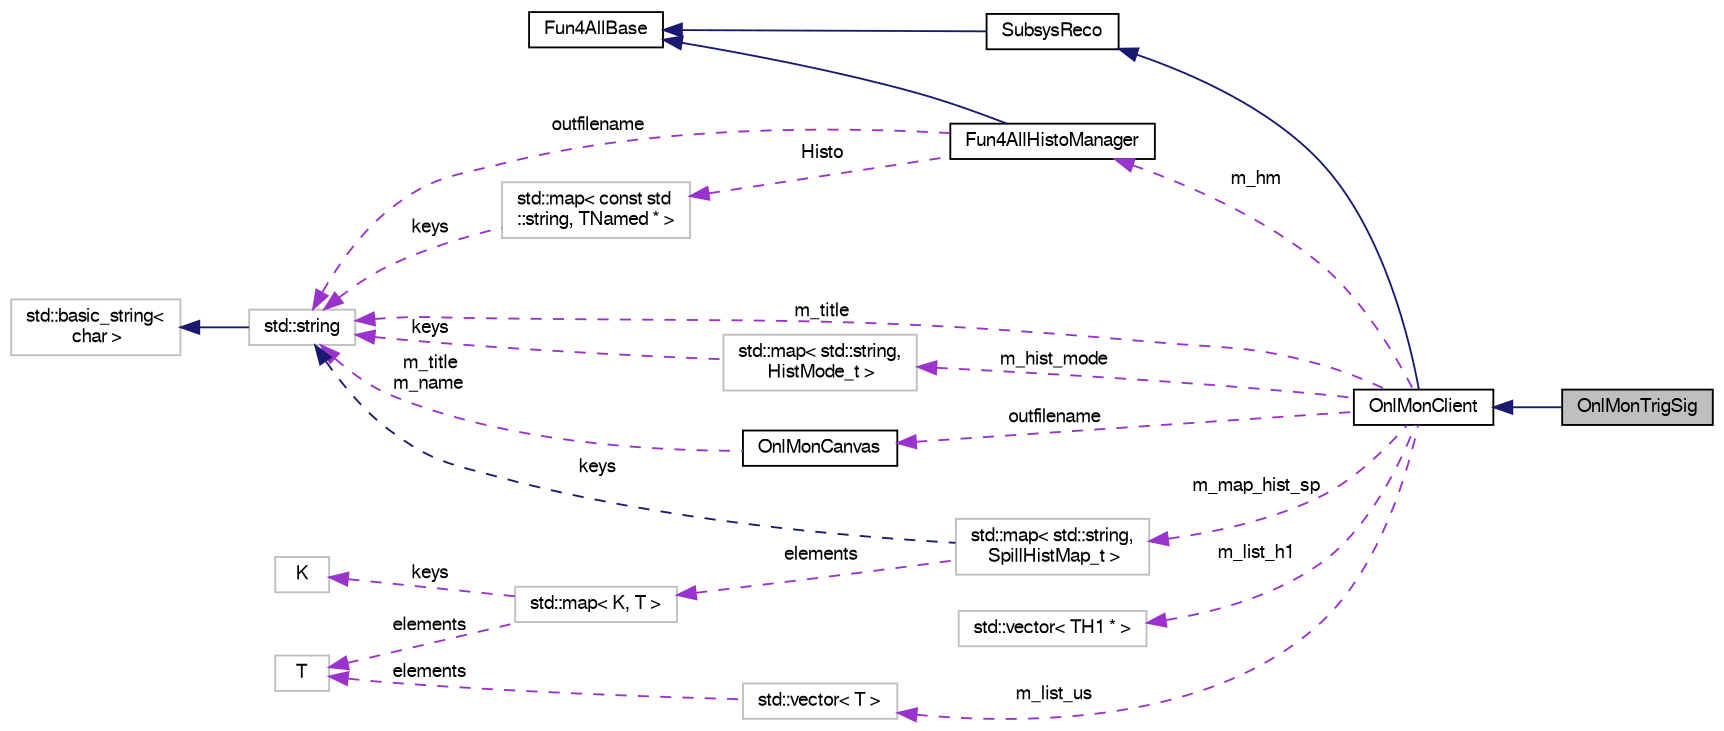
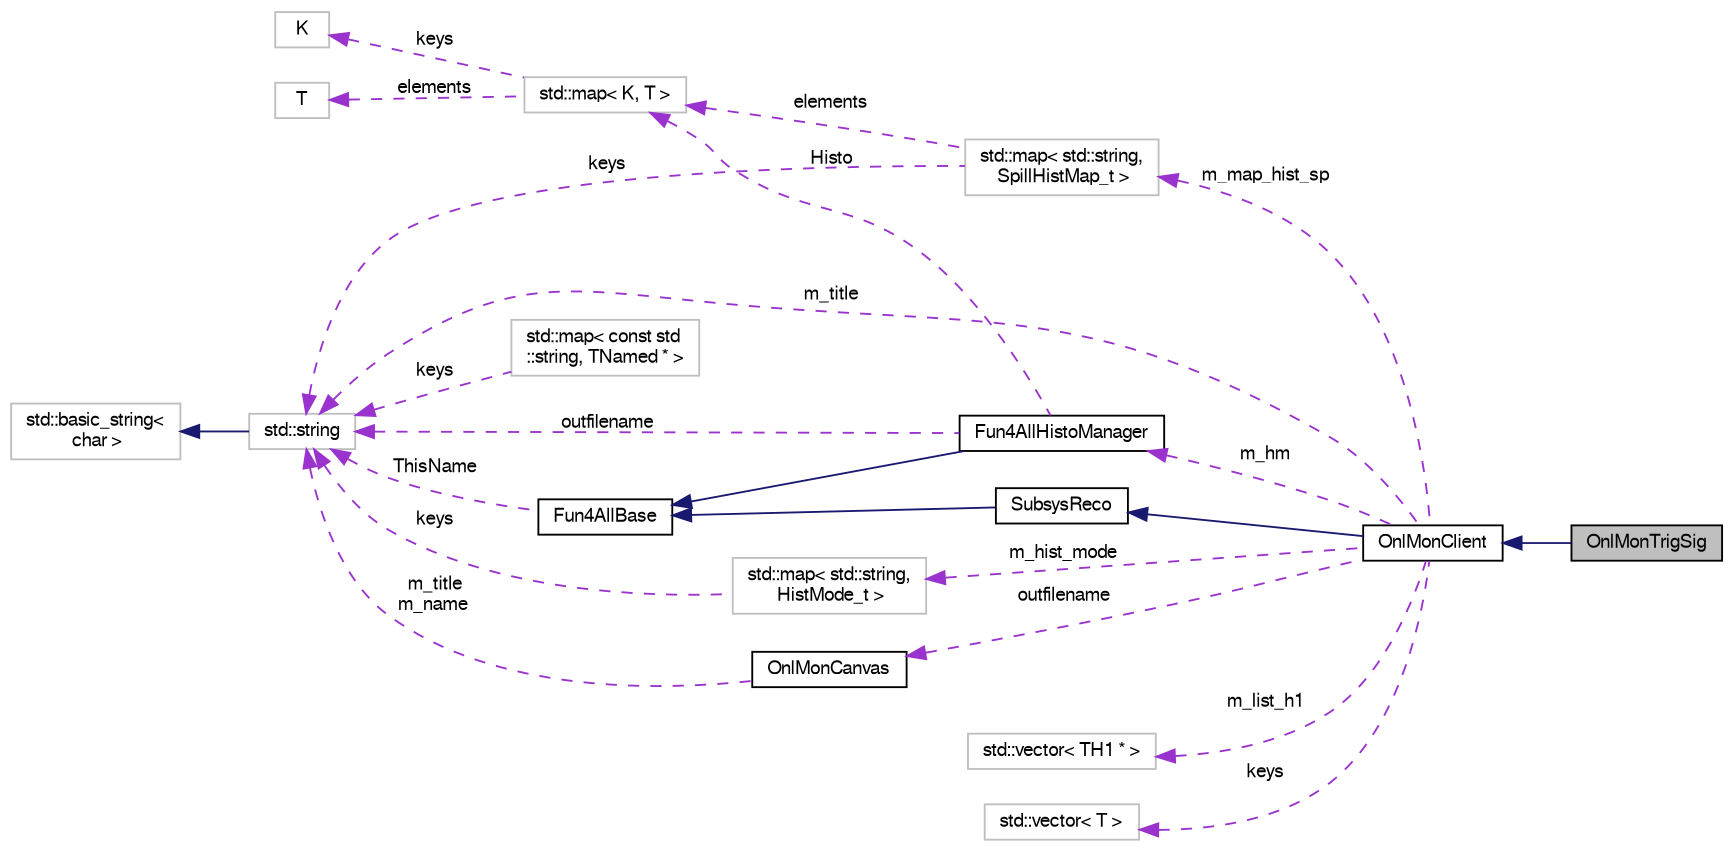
(829, 175) -> (887, 231)
none -> (440, 493)
(620, 504) -> (584, 185)
(545, 692) -> none
(1053, 695) -> (1264, 773)
